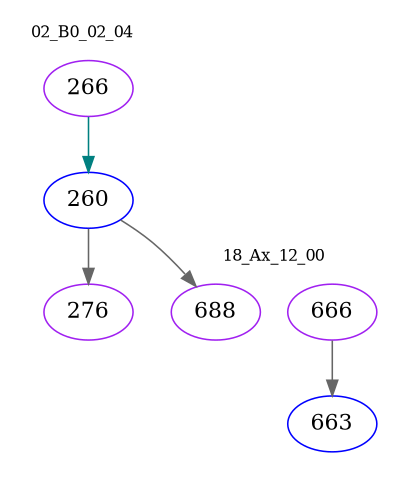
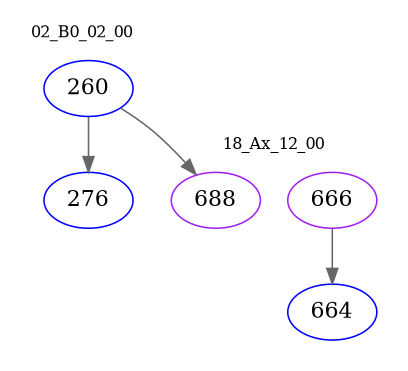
(82, 33) -> (82, 33)
(89, 89) -> none
(89, 312) -> (89, 200)
(332, 424) -> (332, 312)
